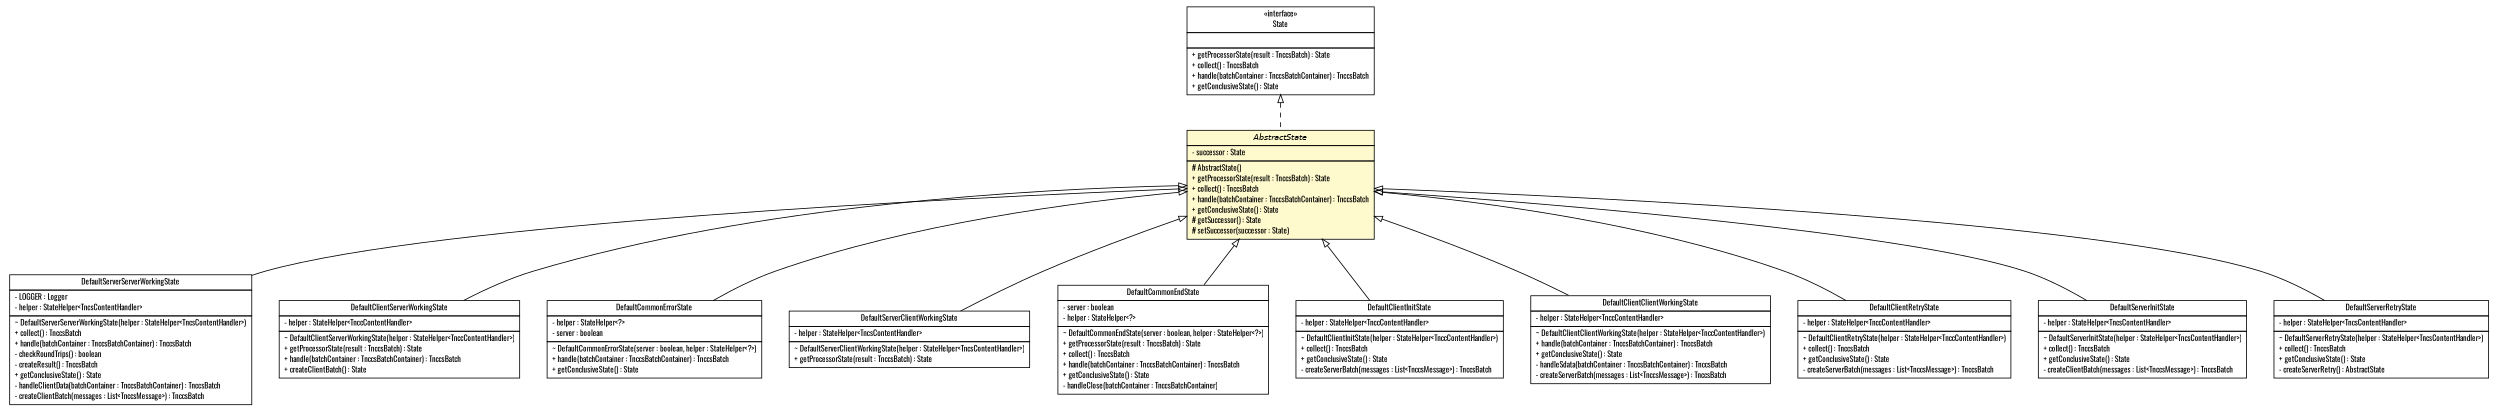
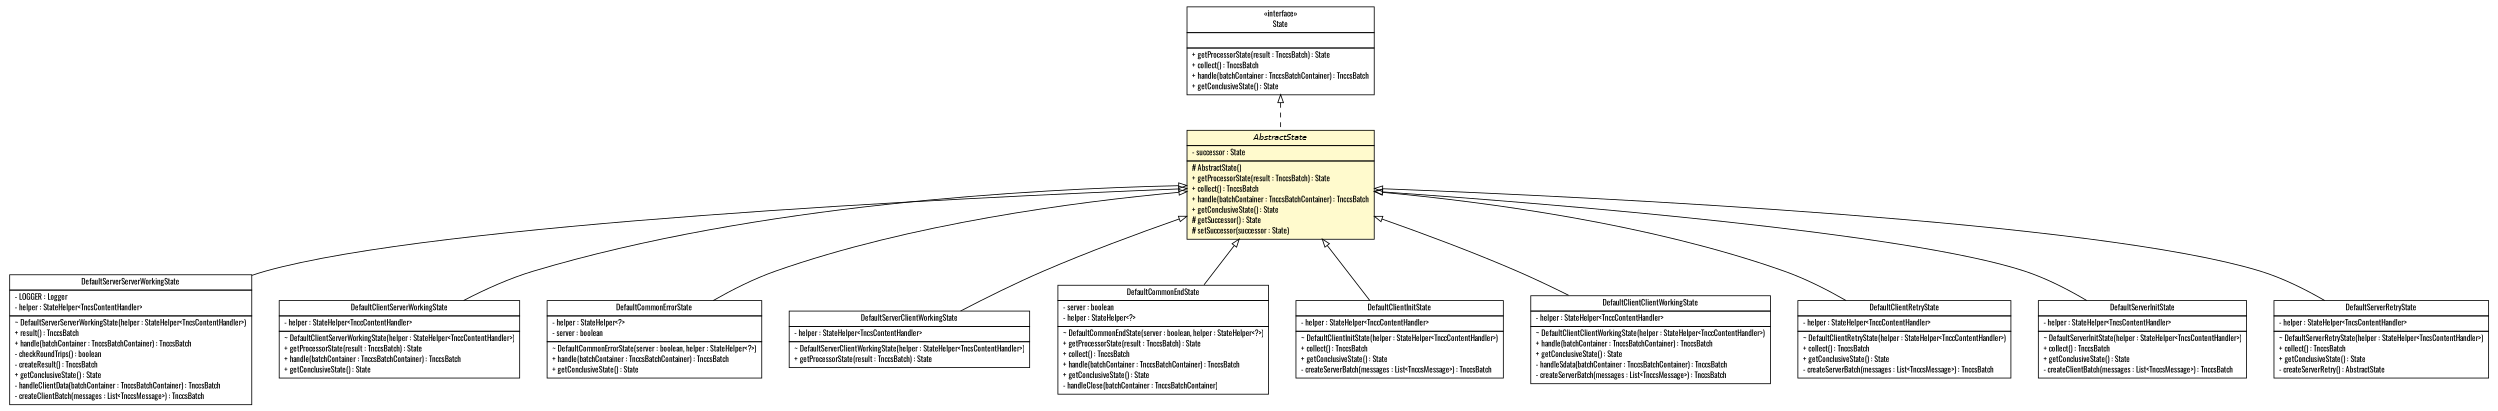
(48, 334) -> (47, 334)
(326, 370) -> (328, 370)
